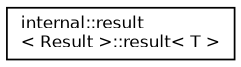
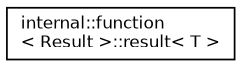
(121, 34) -> (121, 34)
